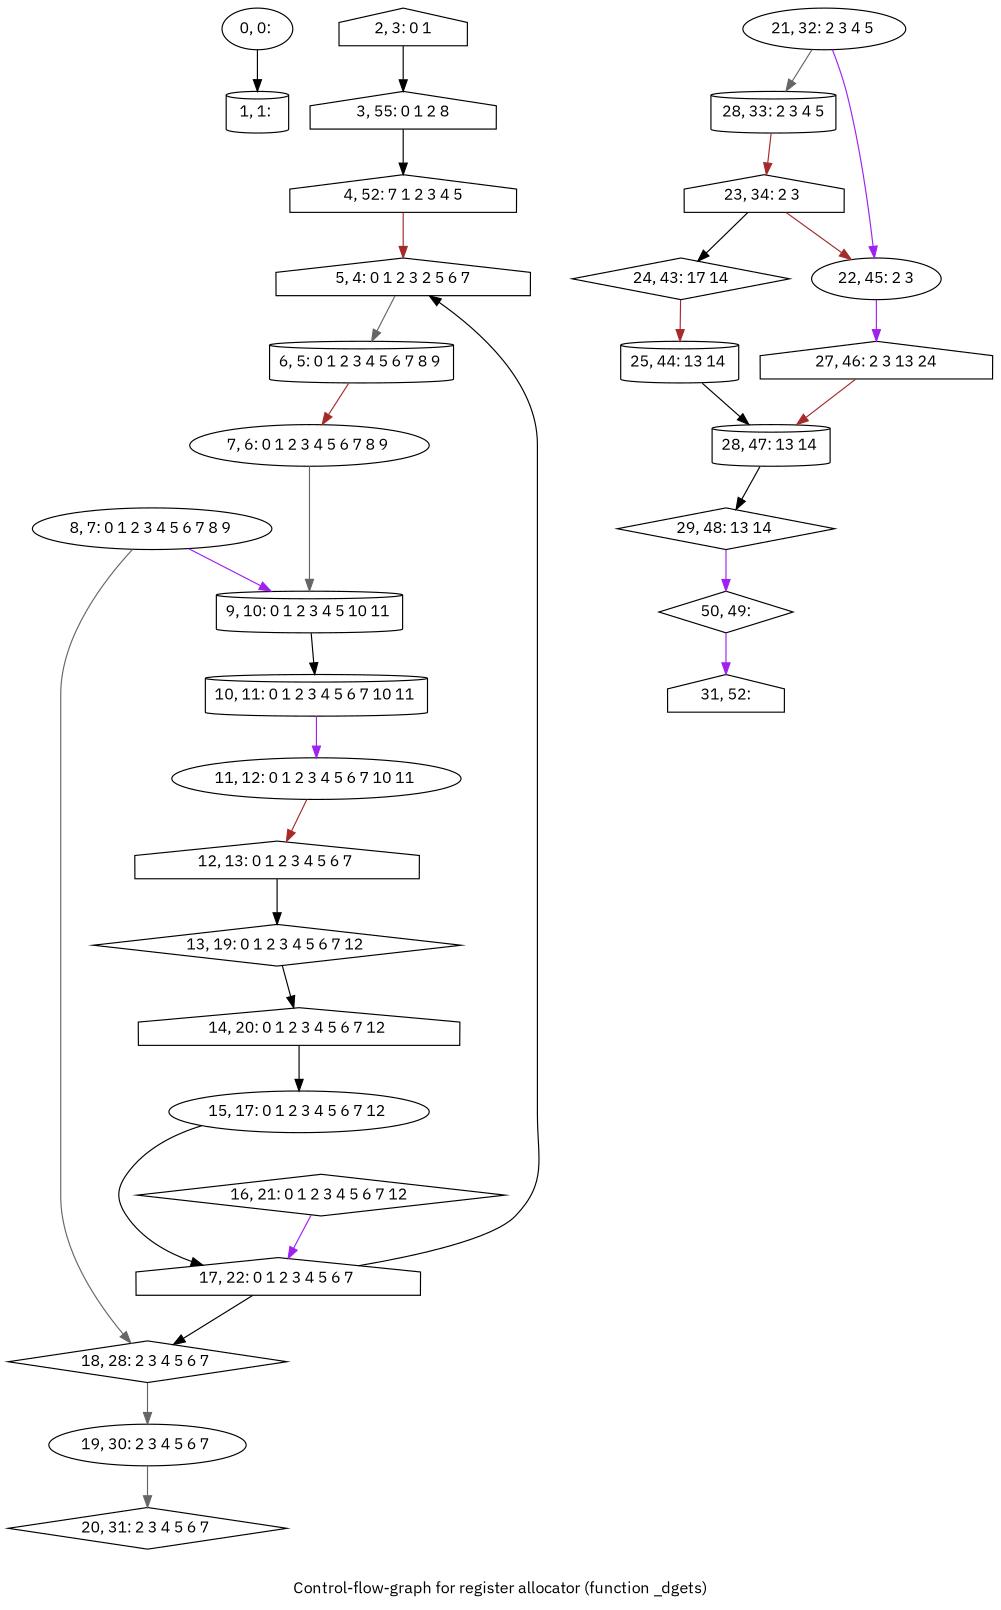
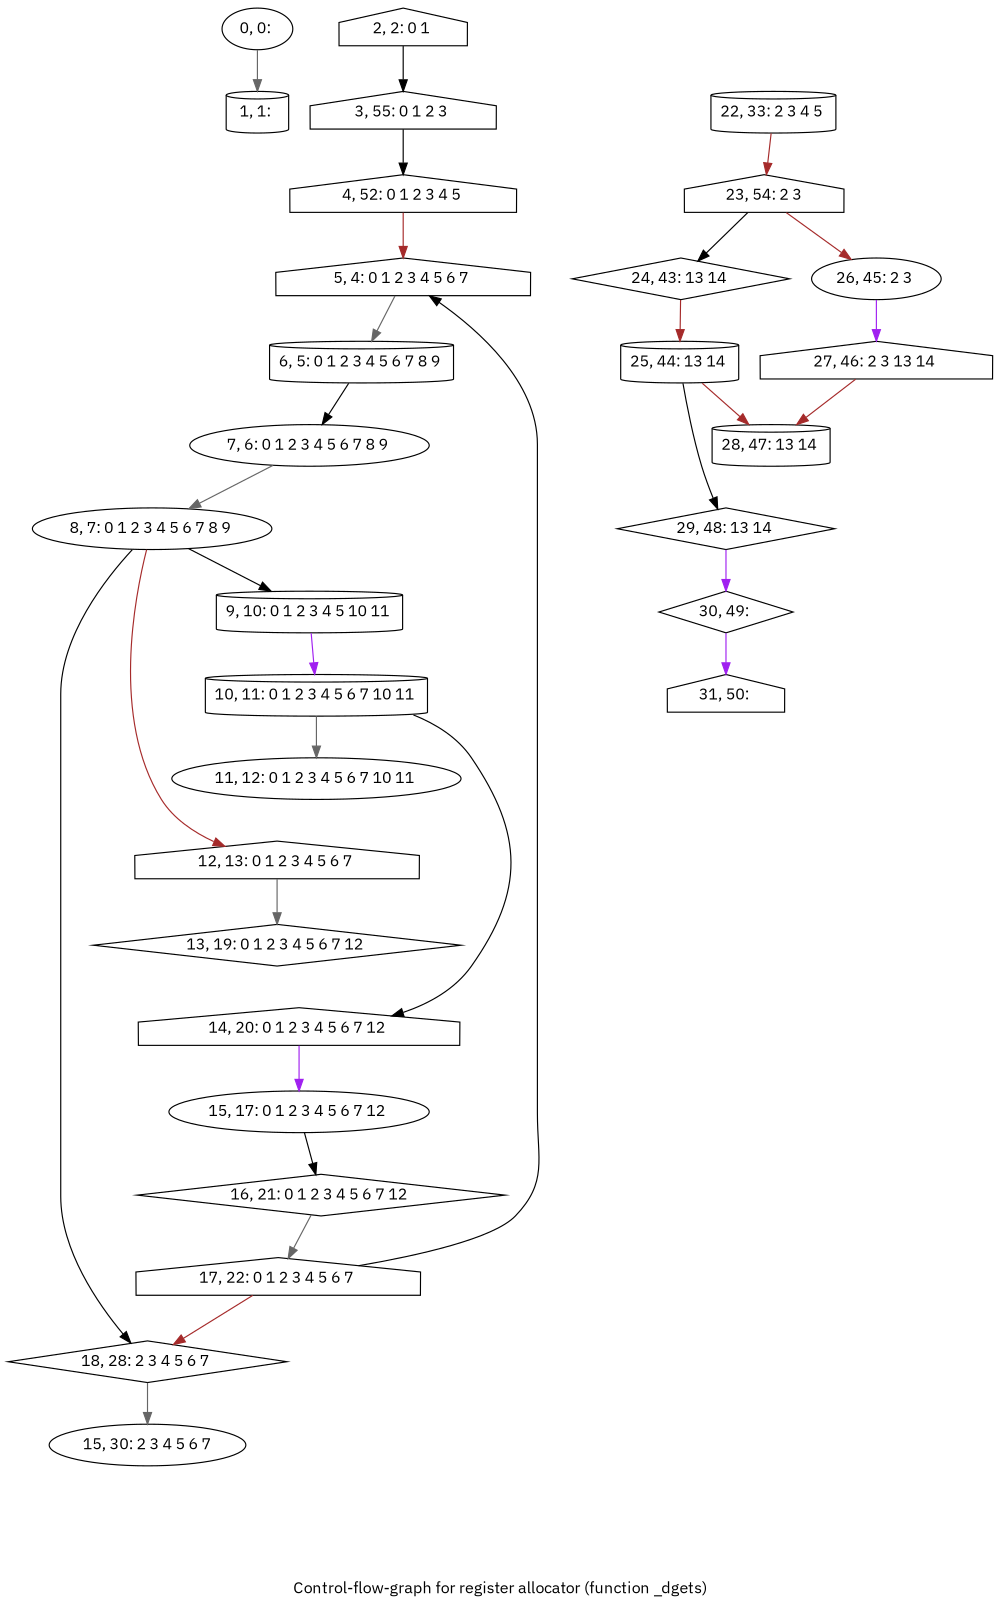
(403, 29) -> (403, 29)
(824, 29) -> none
(257, 65) -> (257, 65)
(403, 112) -> (403, 112)
(773, 112) -> (773, 112)
(403, 196) -> (403, 196)
(764, 196) -> (764, 196)
(403, 279) -> (403, 279)
(681, 279) -> (681, 279)
(876, 279) -> (876, 279)
(876, 362) -> (876, 362)
(339, 399) -> (339, 399)
(721, 400) -> (721, 400)
(751, 483) -> (695, 442)
(309, 523) -> (236, 484)
(225, 567) -> (225, 567)
(726, 612) -> (726, 612)
(312, 648) -> (312, 648)
(726, 695) -> (726, 695)
(316, 731) -> (316, 731)
(299, 815) -> (133, 710)
(277, 896) -> (277, 896)
(61, 940) -> (61, 940)
(287, 981) -> (511, 867)
(299, 1062) -> (299, 1062)
(119, 1190) -> (309, 1148)
(302, 1232) -> (302, 1232)
(218, 1317) -> (218, 1317)
(148, 1445) -> (148, 1445)
(148, 1528) -> none
